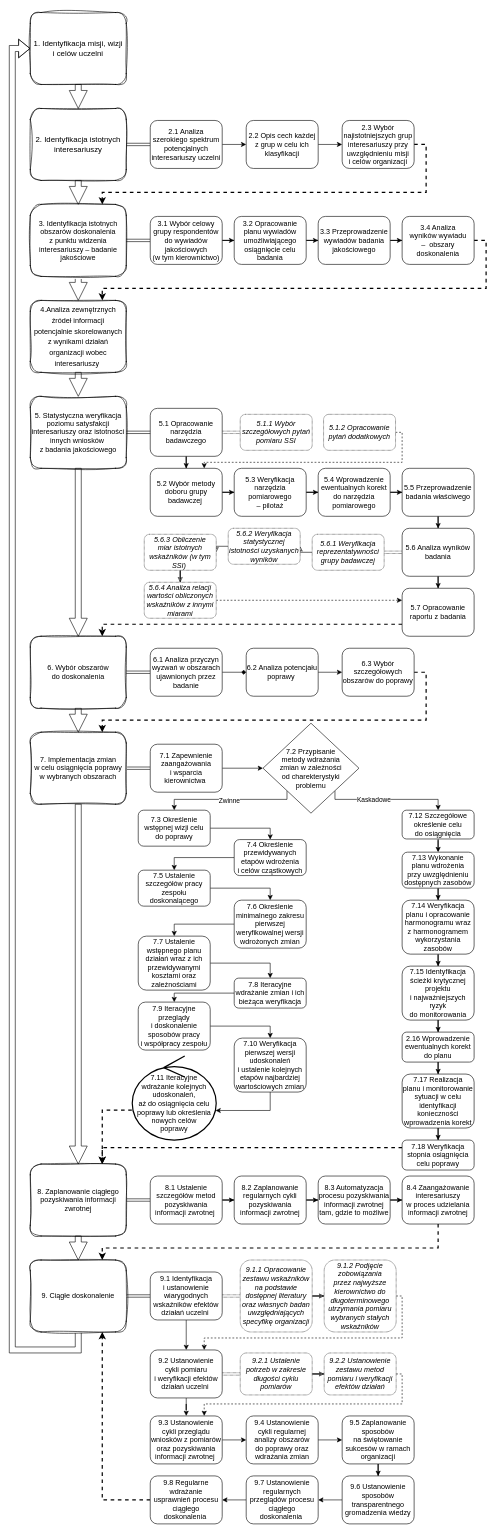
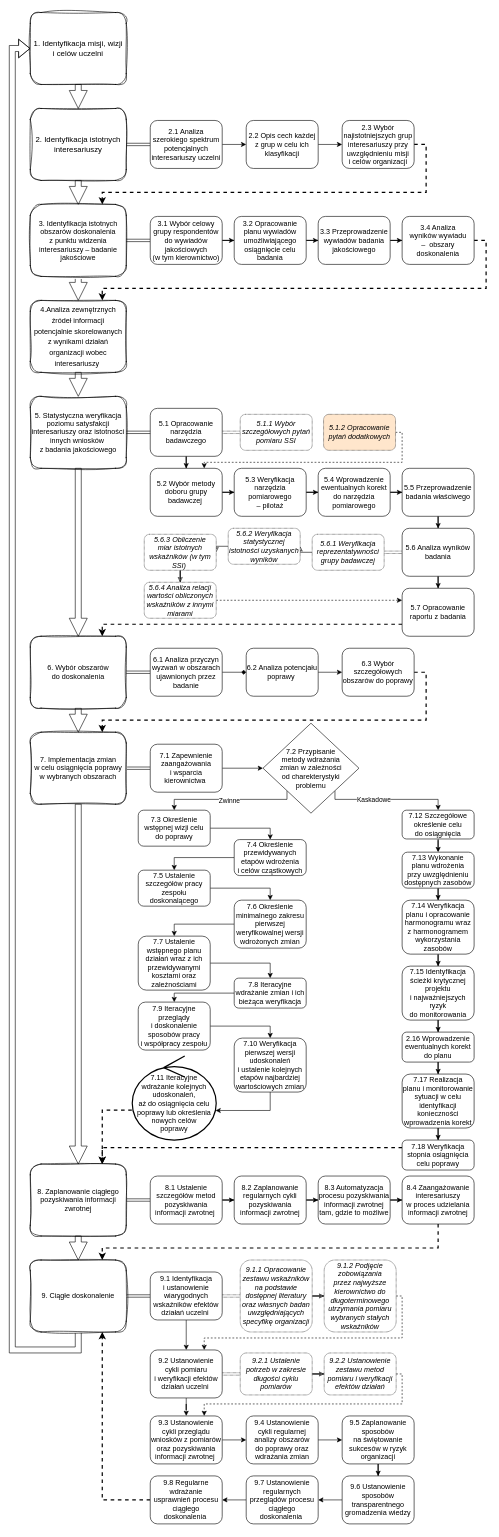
(360, 432) -> (360, 432)
(378, 1440) -> (378, 1440)
